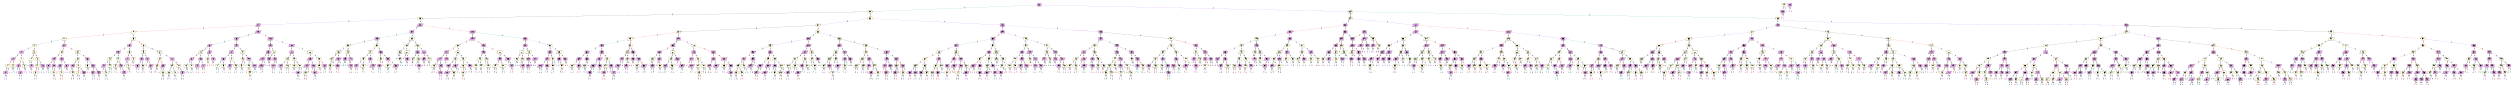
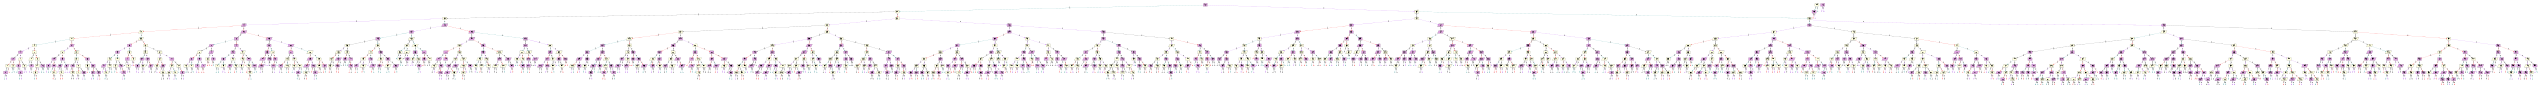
(1359, 35) -> (1369, 42)
